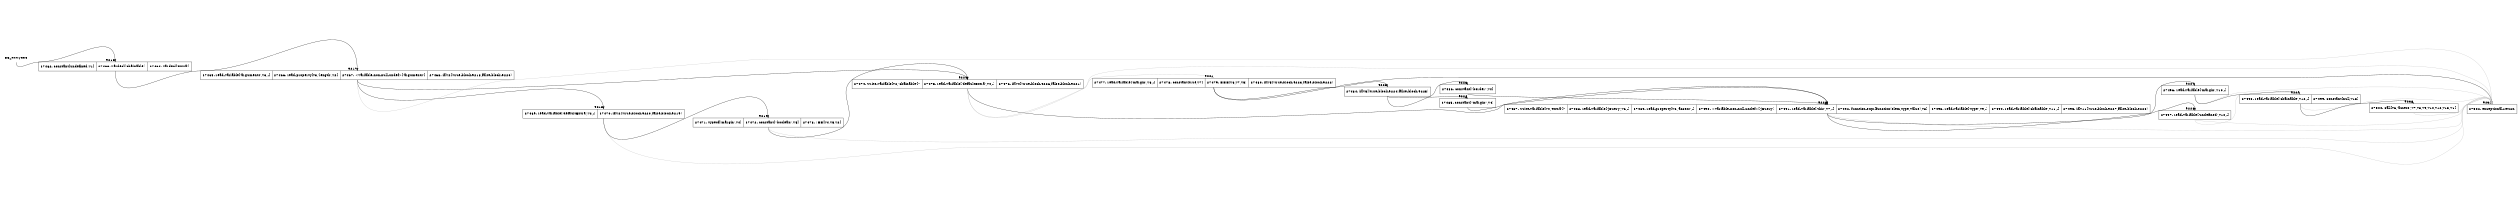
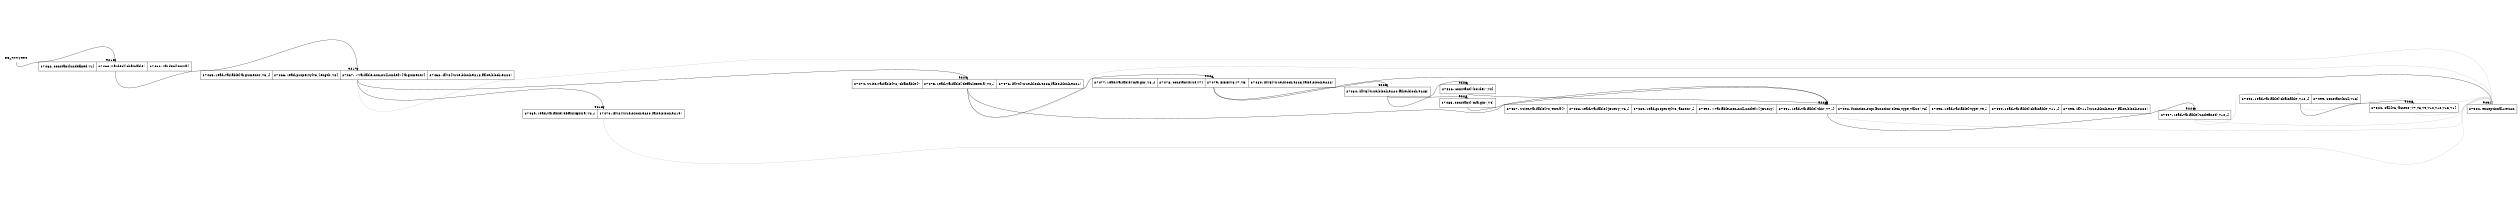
(1096, 78) -> (1096, 78)
(2195, 90) -> none
(768, 123) -> none
